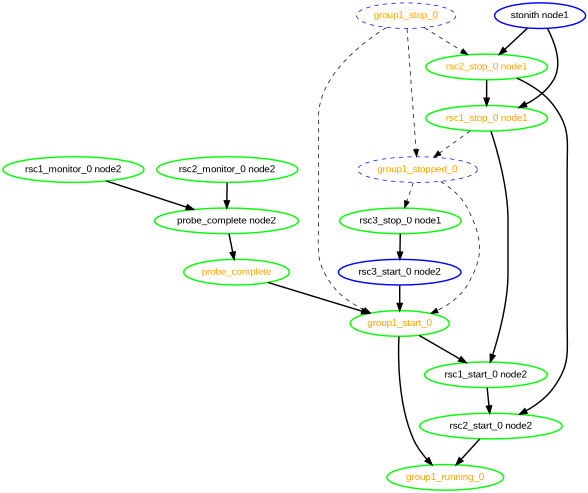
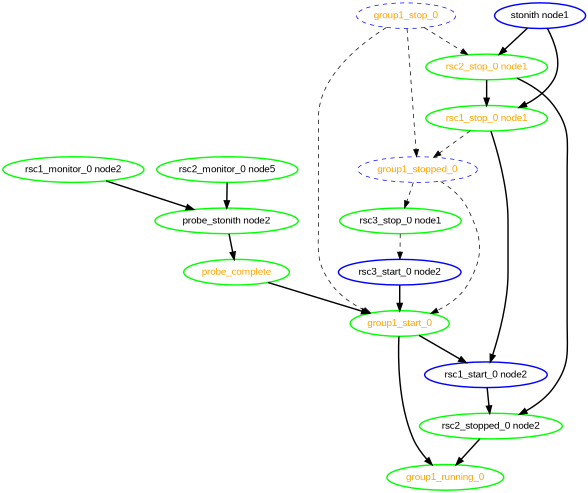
(227, 170) -> (227, 170)
(227, 221) -> (227, 221)
(400, 243) -> (400, 243)
(486, 375) -> (486, 375)
(491, 426) -> (491, 426)
